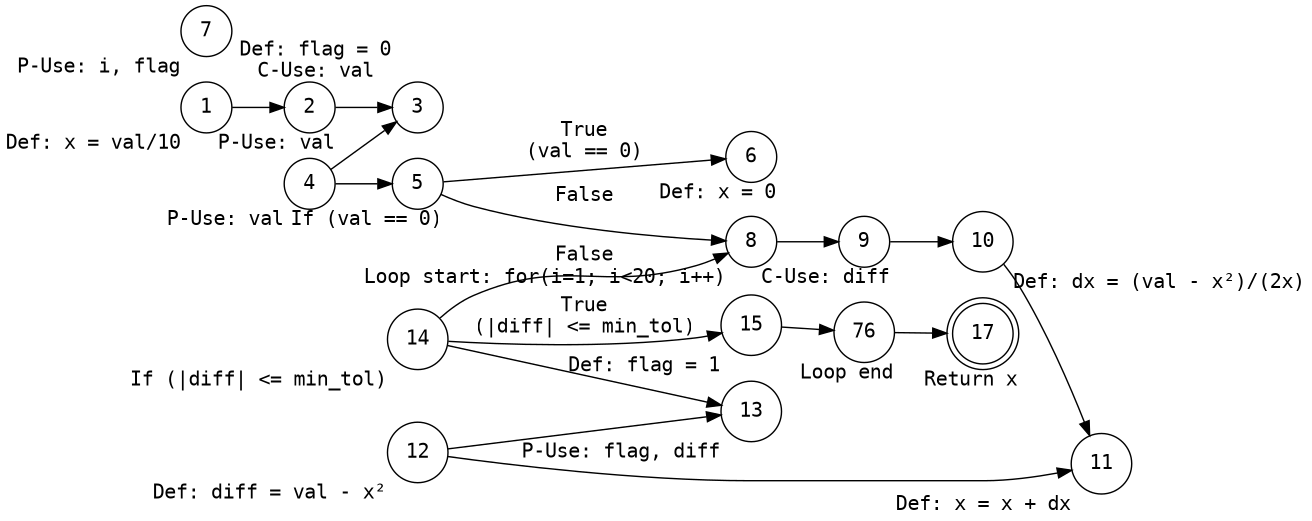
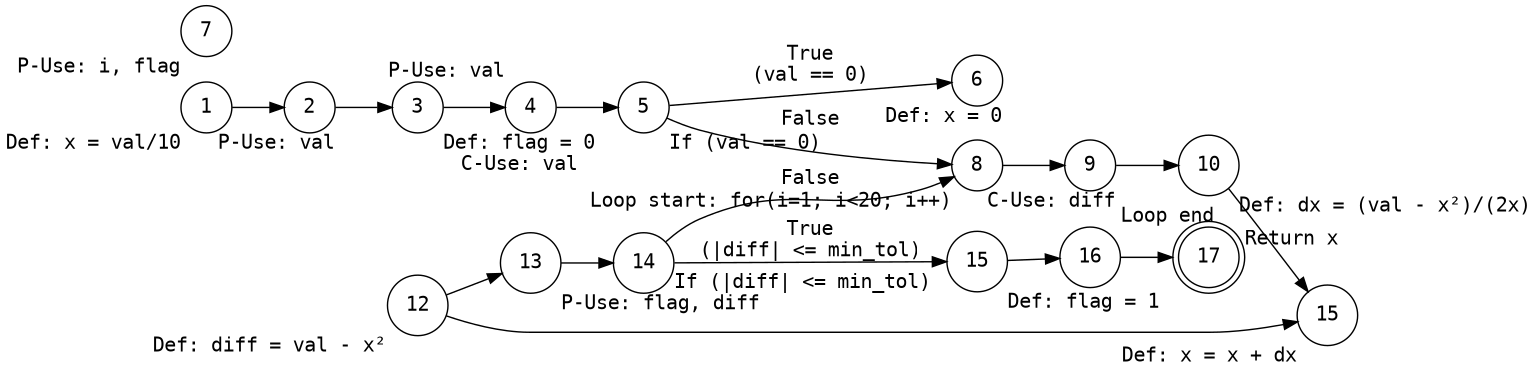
(358, 150) -> (467, 107)
(864, 332) -> (1090, 257)
(578, 374) -> (580, 263)
(1101, 464) -> (1327, 315)
